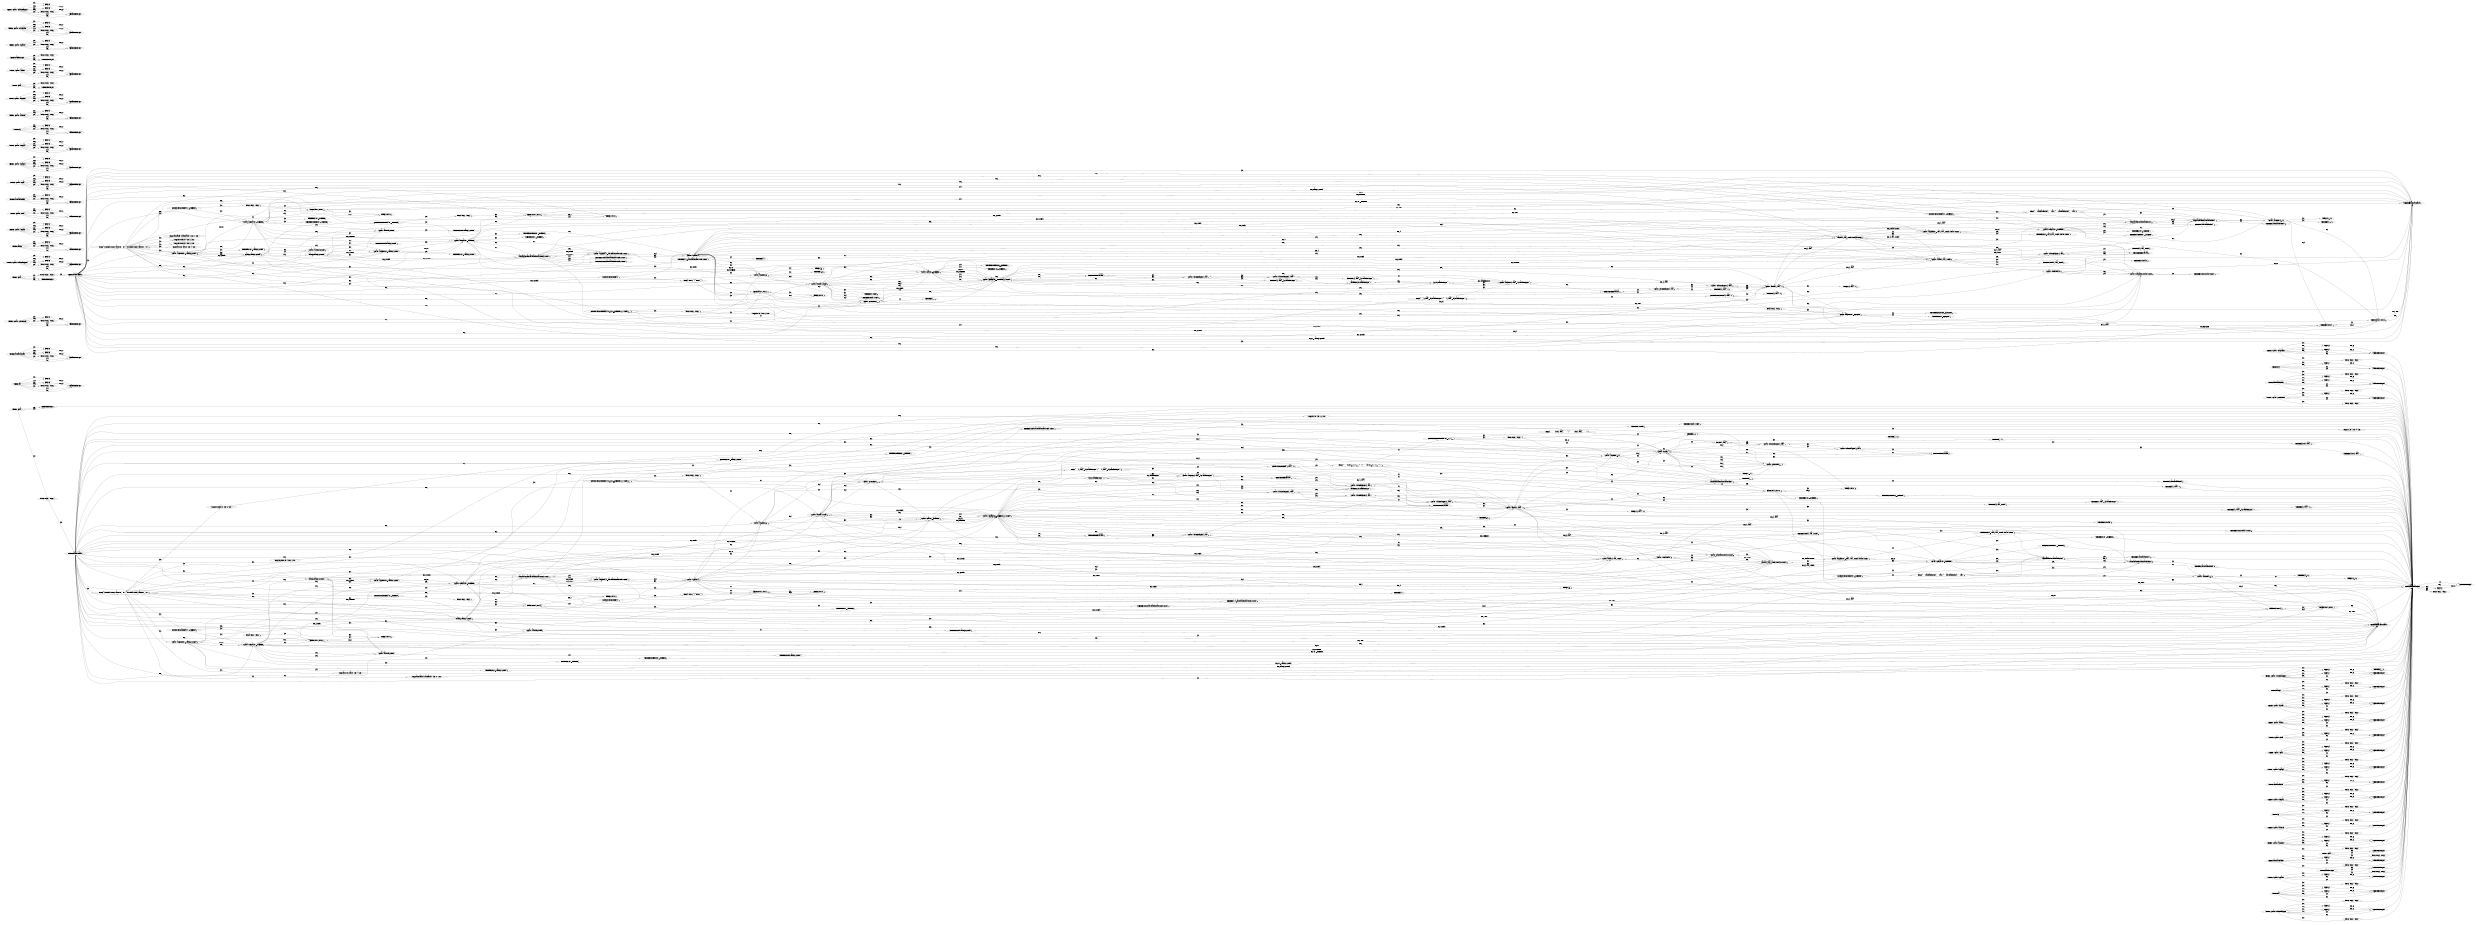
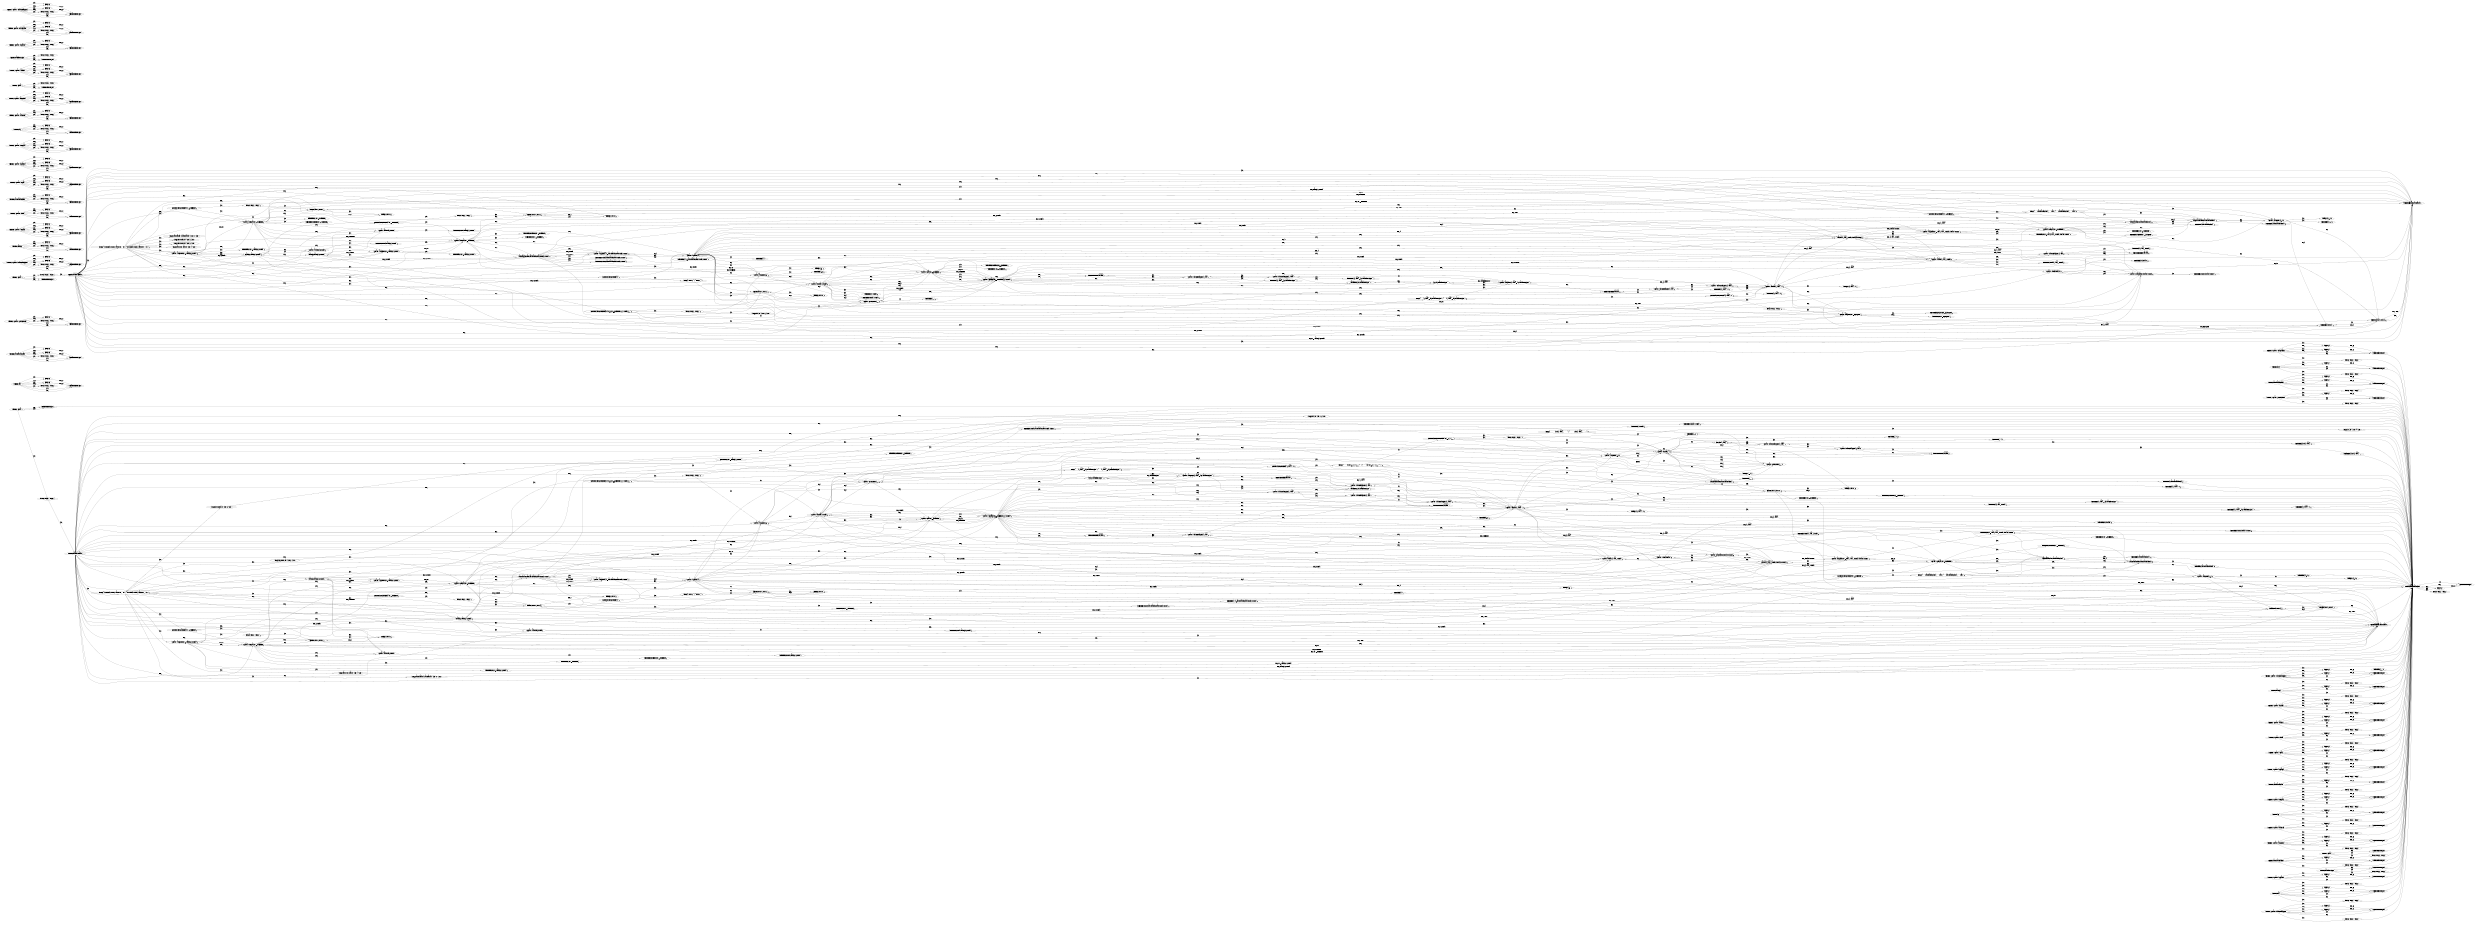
(1893, 315) -> (1893, 315)
none -> (1773, 438)
(1567, 440) -> (1567, 440)
(1638, 462) -> (1638, 462)
